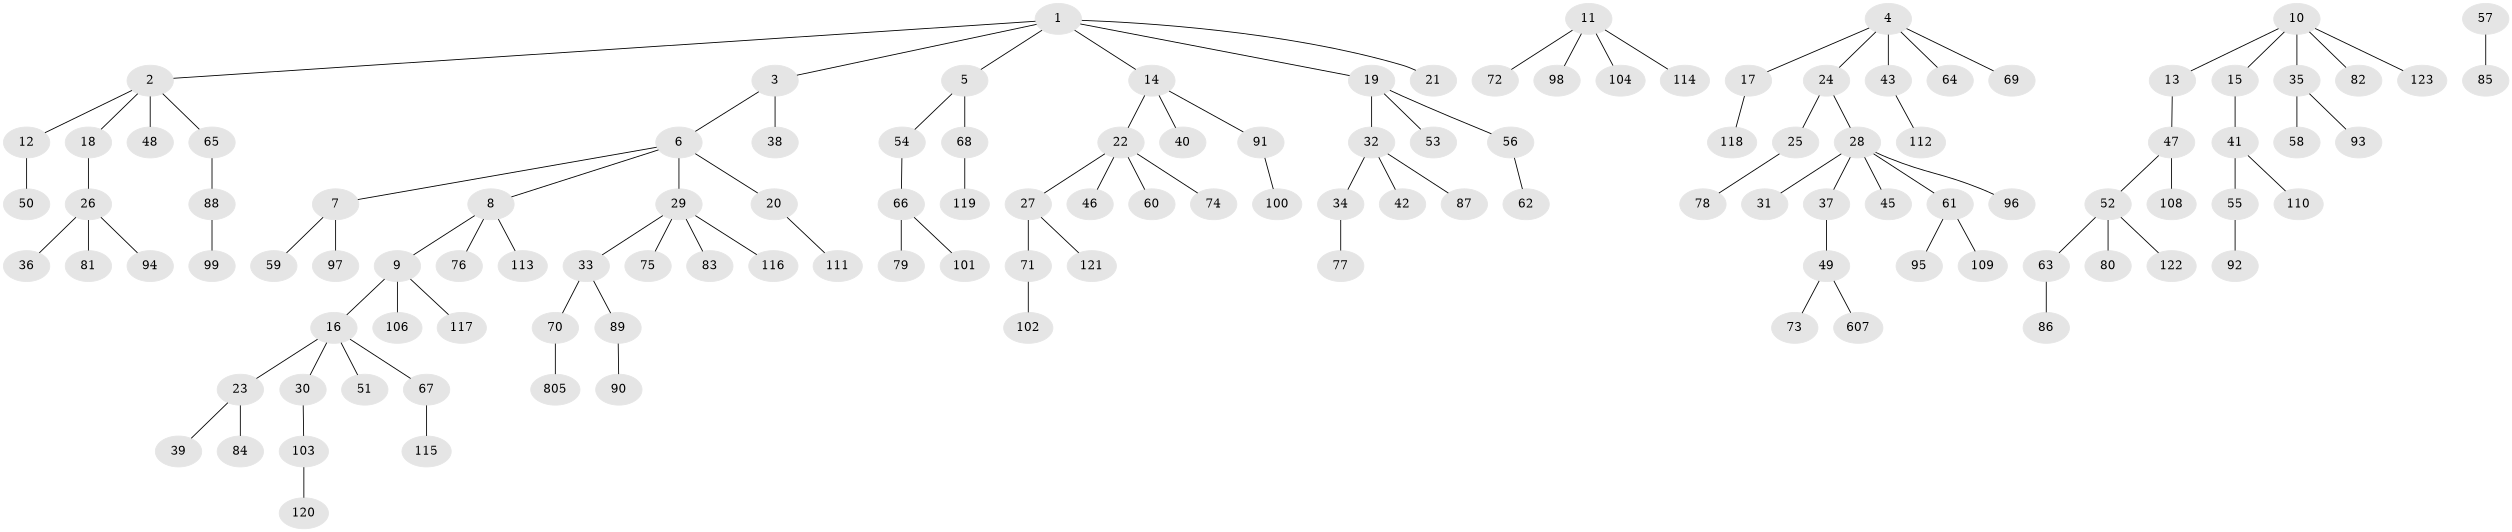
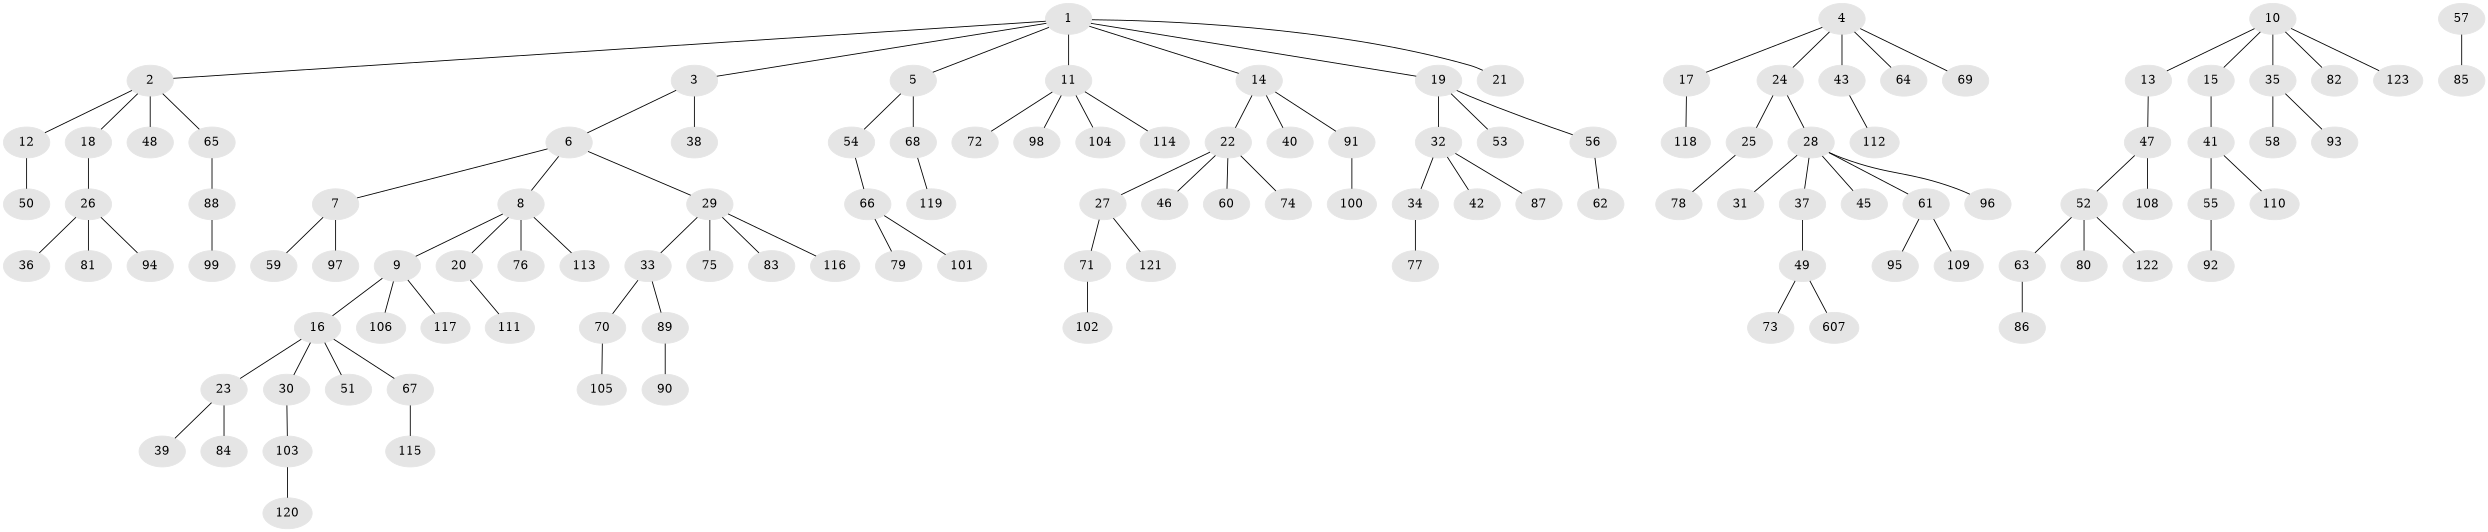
none -> (1069, 50)
(727, 173) -> (490, 235)
(555, 390) -> (602, 390)
